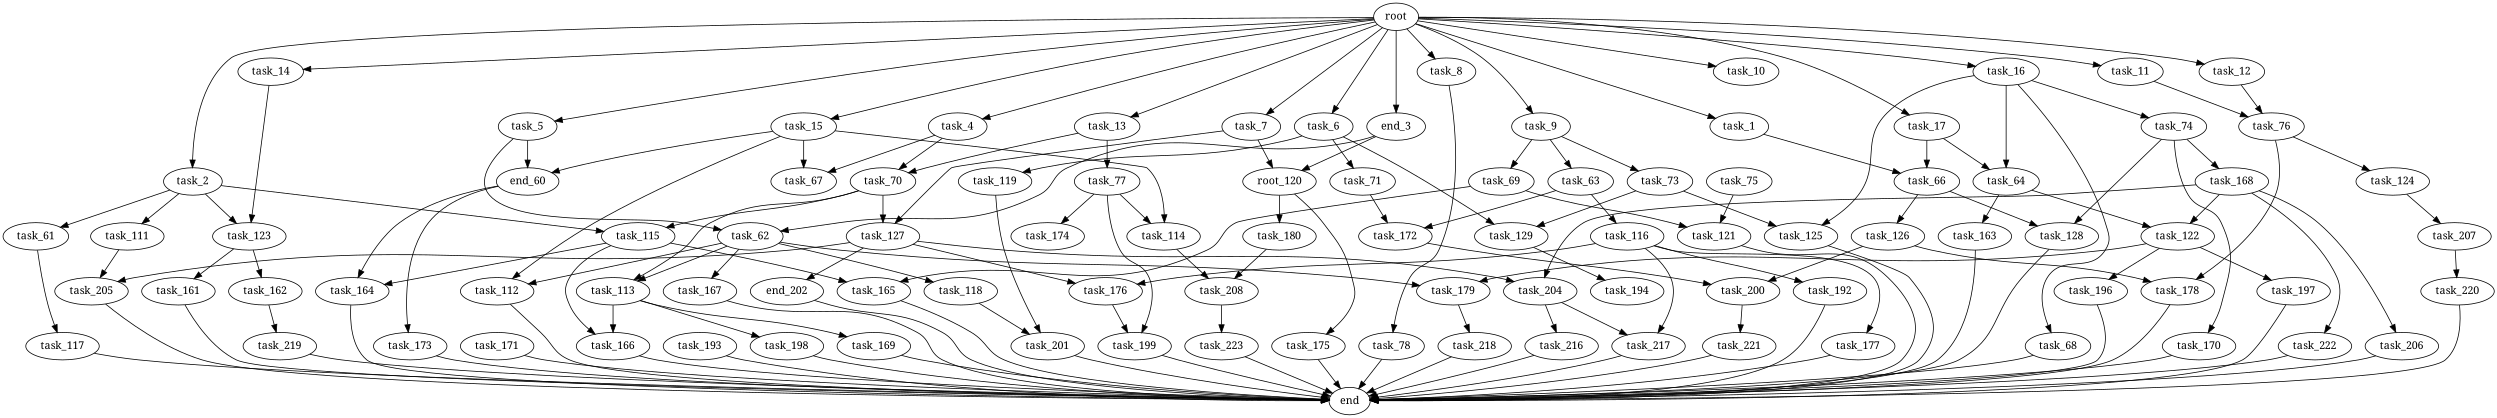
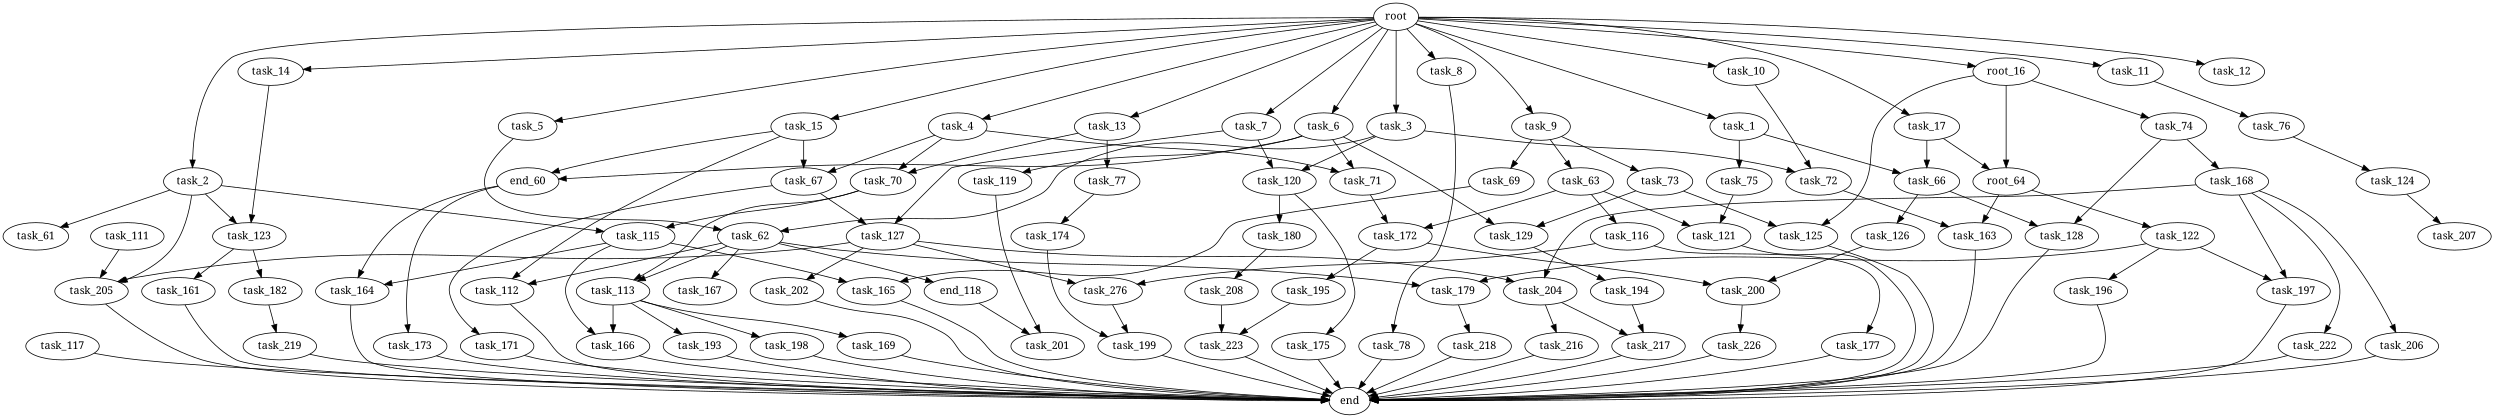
(2006, 72) -> (2006, 72)
(2249, 96) -> none
(1396, 127) -> (1396, 127)
none -> (1168, 148)
(528, 150) -> (917, 165)
none -> (1739, 150)
(1279, 181) -> (1279, 181)
none -> (1819, 181)
(2006, 181) -> (2006, 181)
(1579, 204) -> (1639, 206)
(883, 205) -> (840, 207)
(2209, 205) -> (2261, 233)
(163, 206) -> (173, 248)
none -> (539, 231)
(1164, 236) -> none
(1119, 249) -> (1060, 301)
(1672, 283) -> (1636, 315)
(44, 288) -> none
(265, 291) -> (265, 291)
(787, 291) -> (787, 291)
(961, 291) -> (961, 291)
(1106, 291) -> (1106, 291)
none -> (1308, 291)
(1830, 291) -> none
(2178, 291) -> none
(2458, 291) -> none
none -> (653, 317)
(1739, 346) -> (1739, 346)
(2058, 346) -> none
(2199, 346) -> none
(1014, 379) -> none
(1197, 380) -> none
